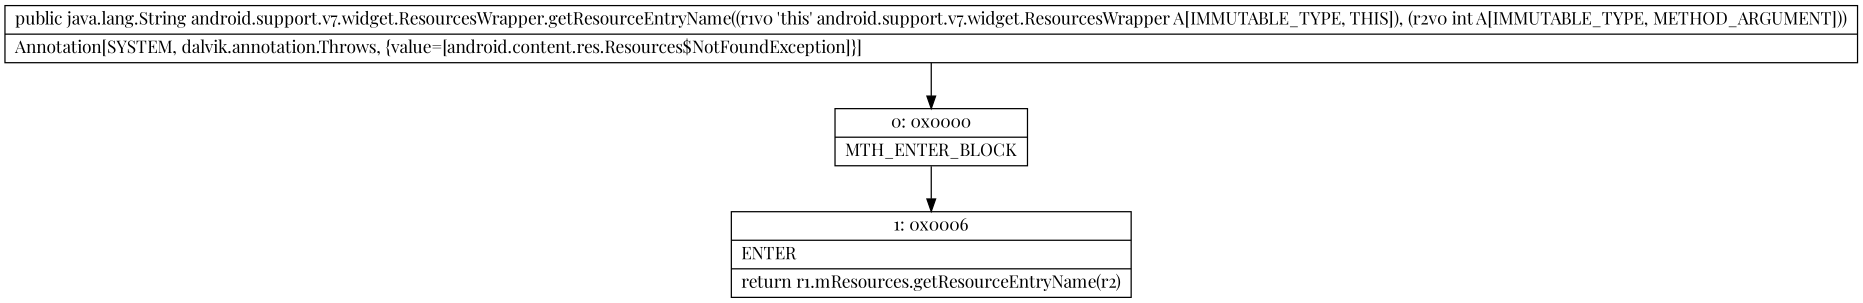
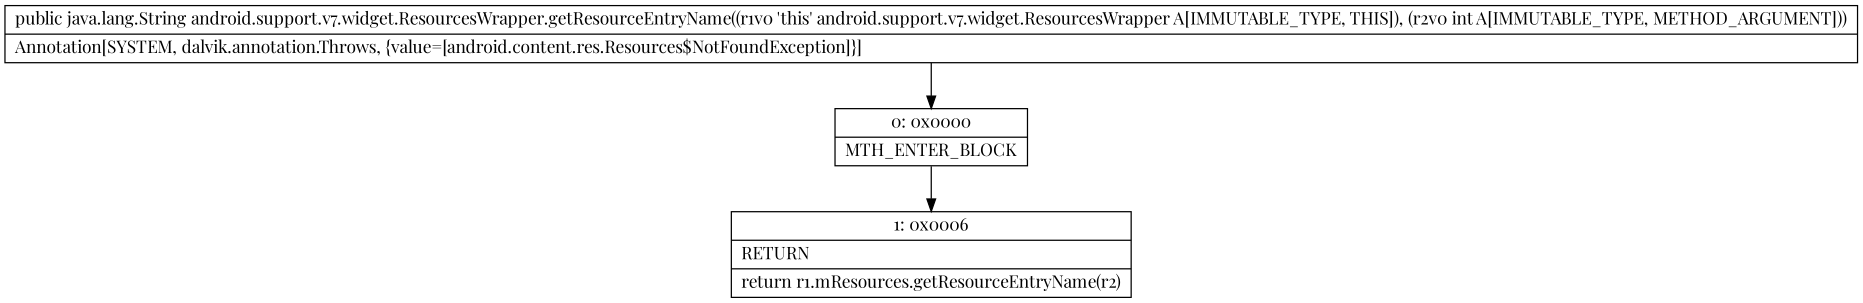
(769, 254) -> (775, 254)
